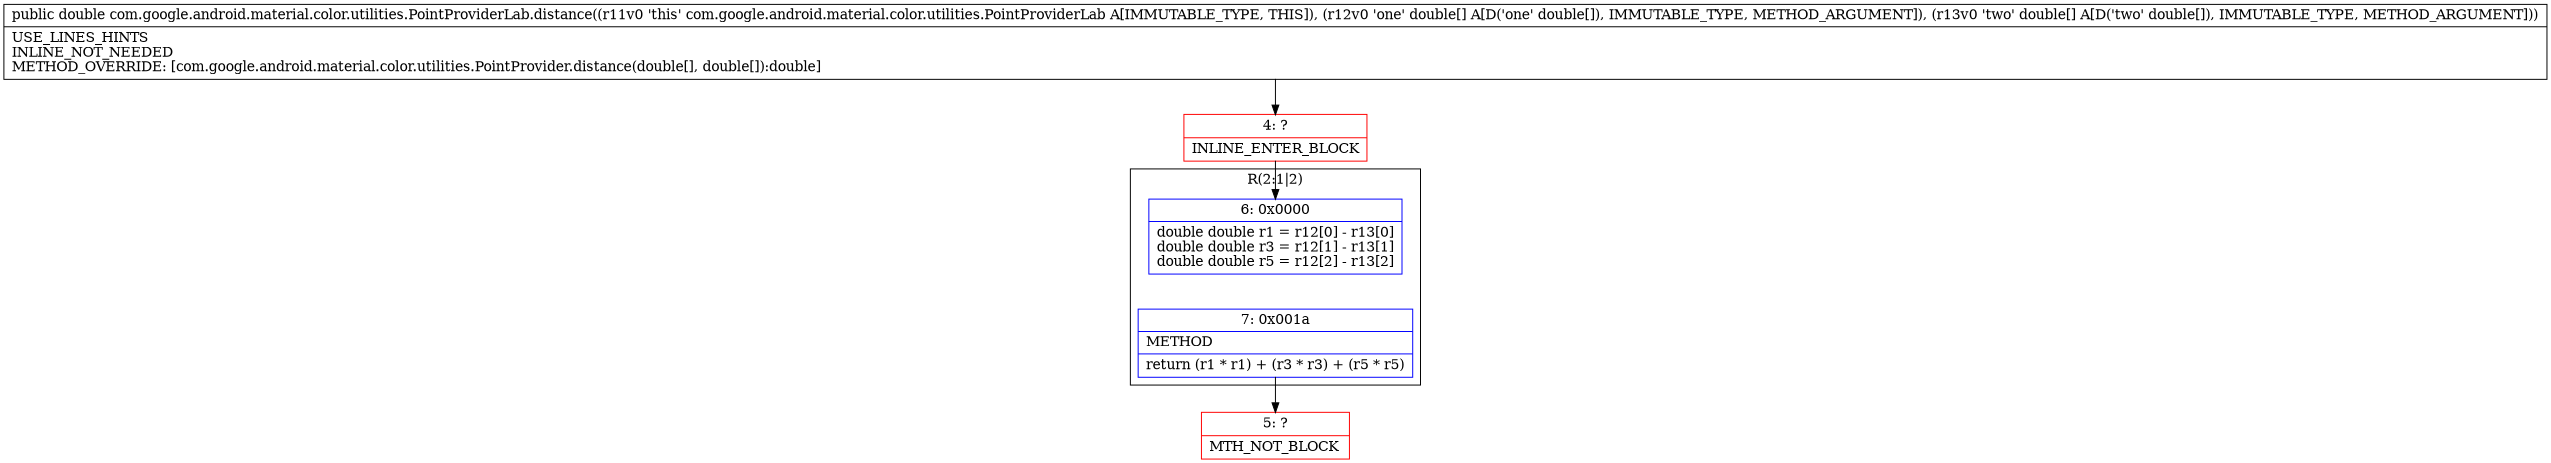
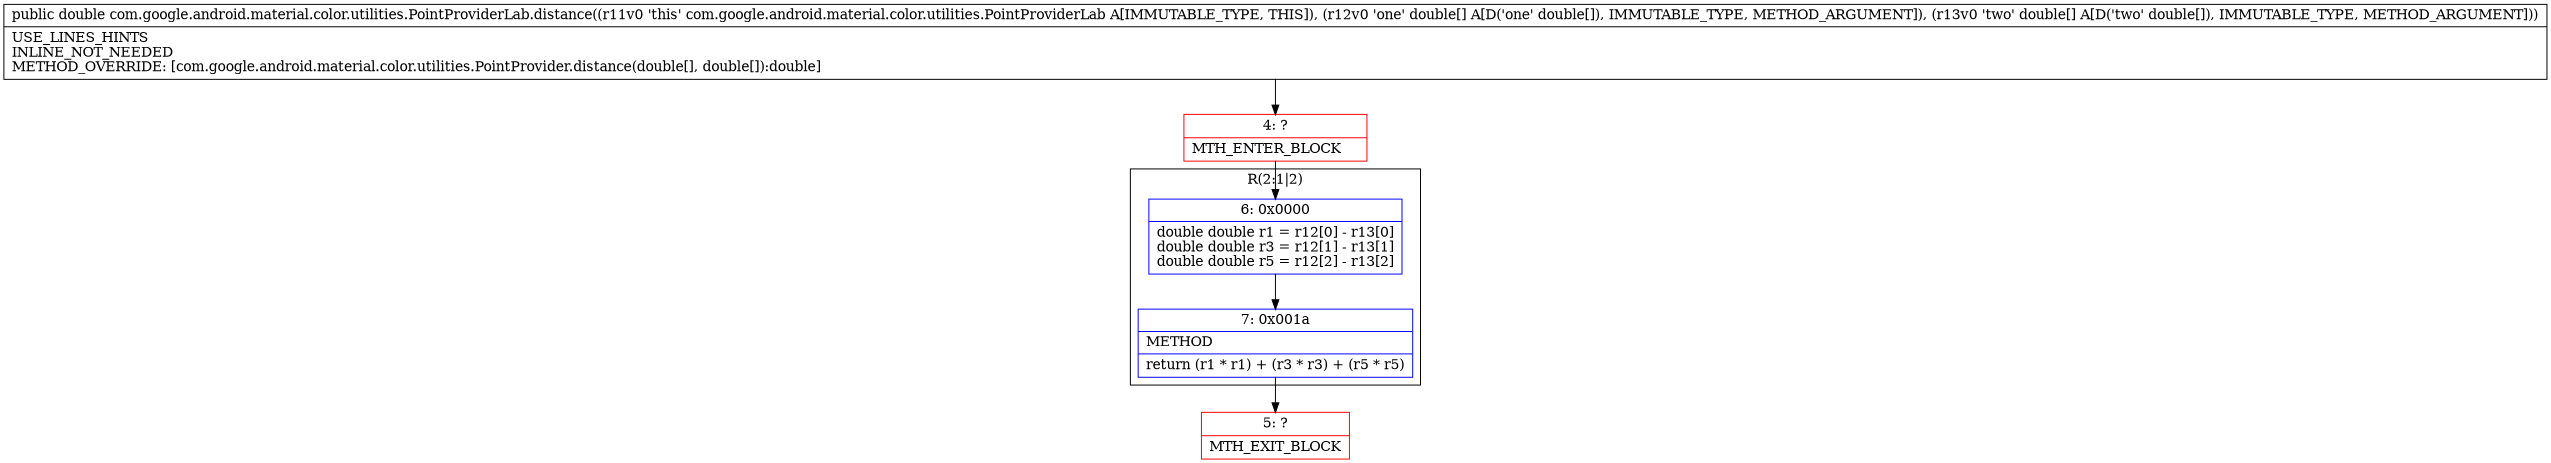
(1275, 149) -> (1267, 149)
none -> (1275, 287)
(1274, 447) -> (1275, 447)
